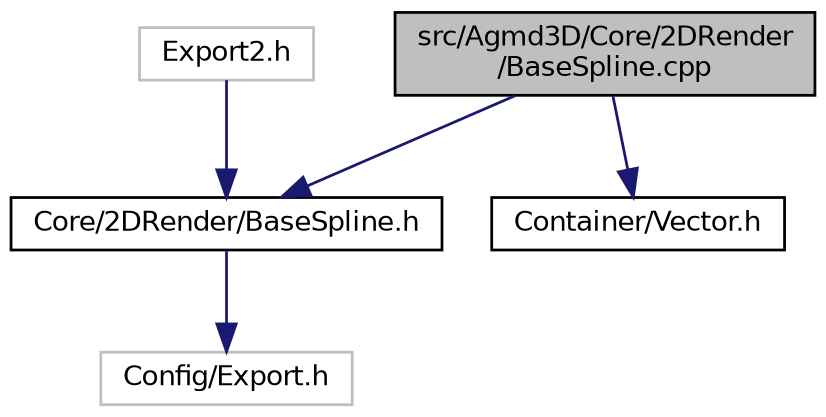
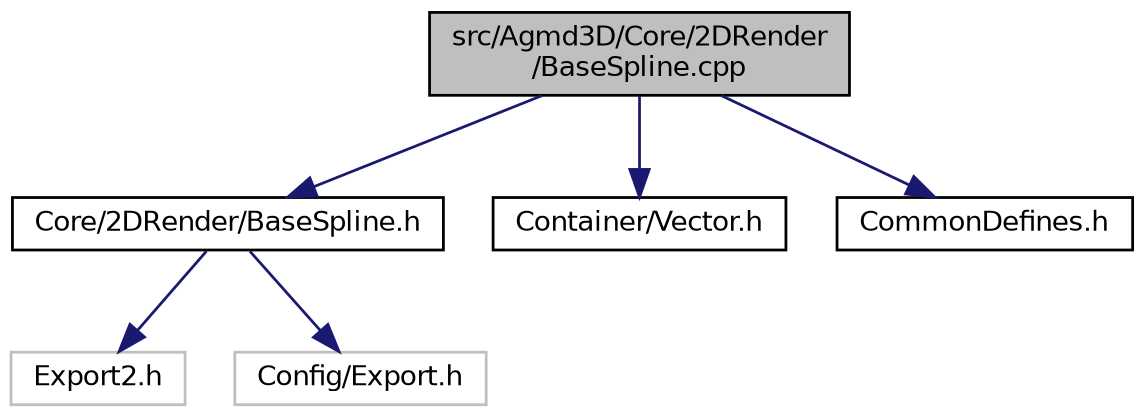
(227, 125) -> (172, 291)
none -> (985, 224)
